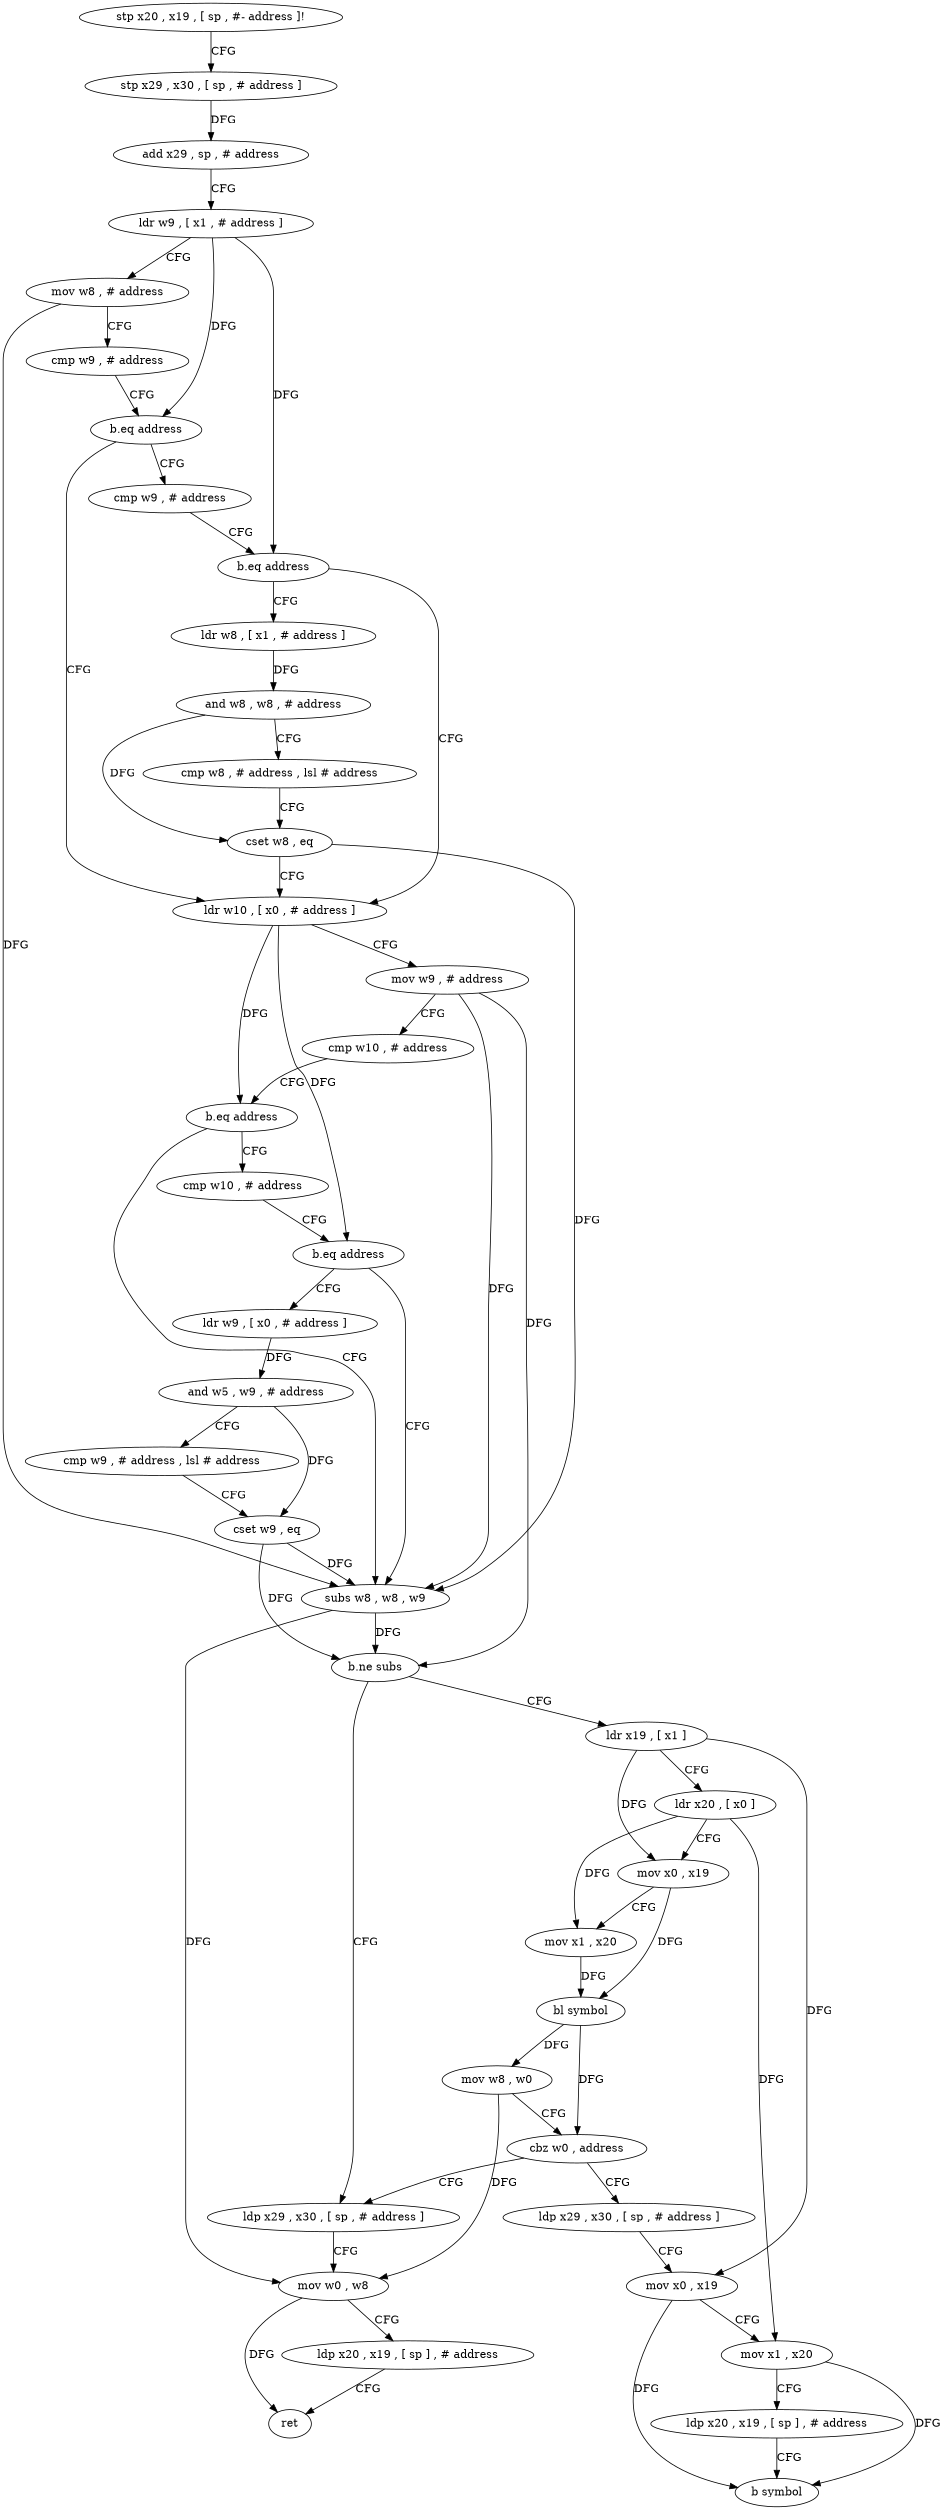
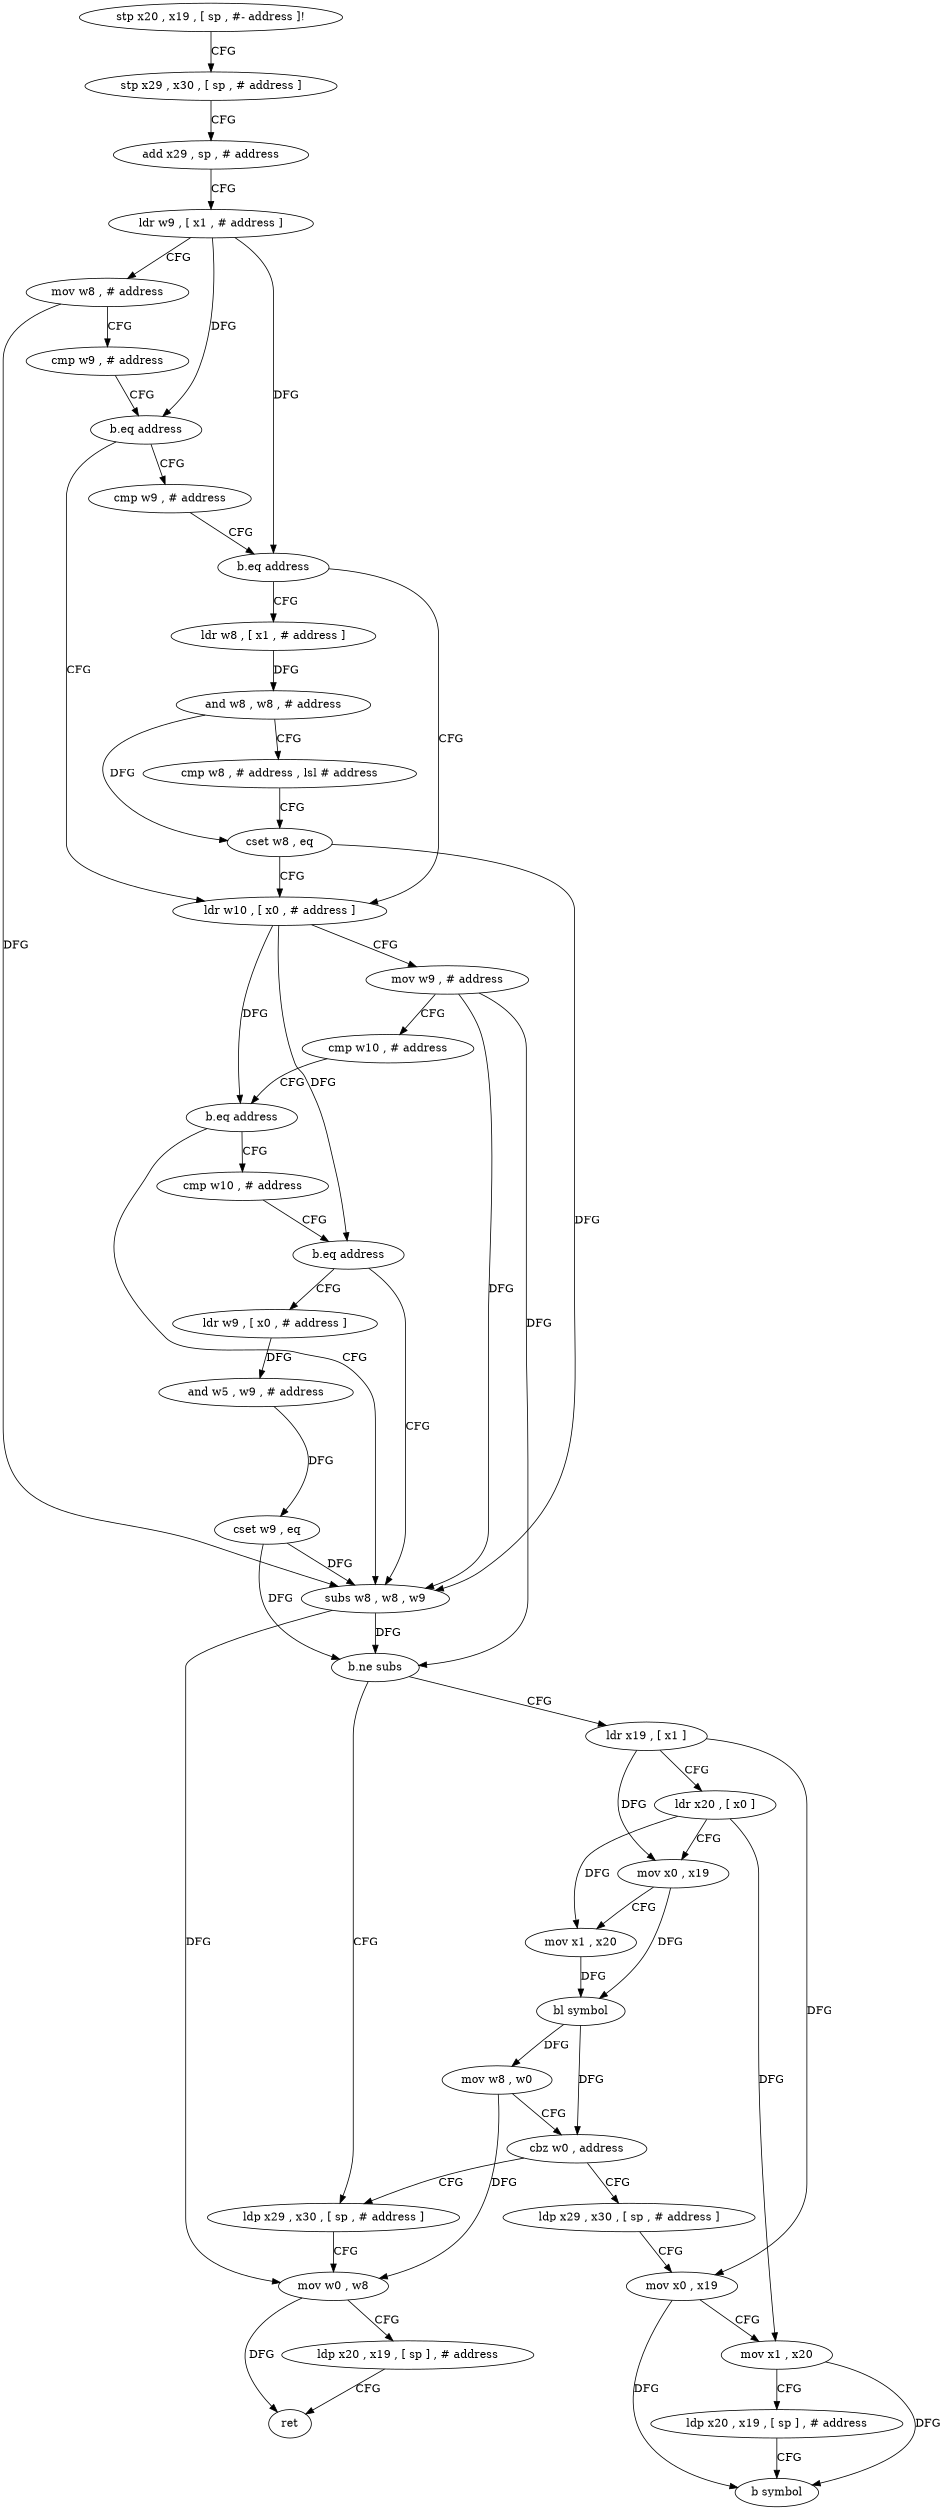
(224, 121) -> (224, 121)
(162, 1461) -> none
